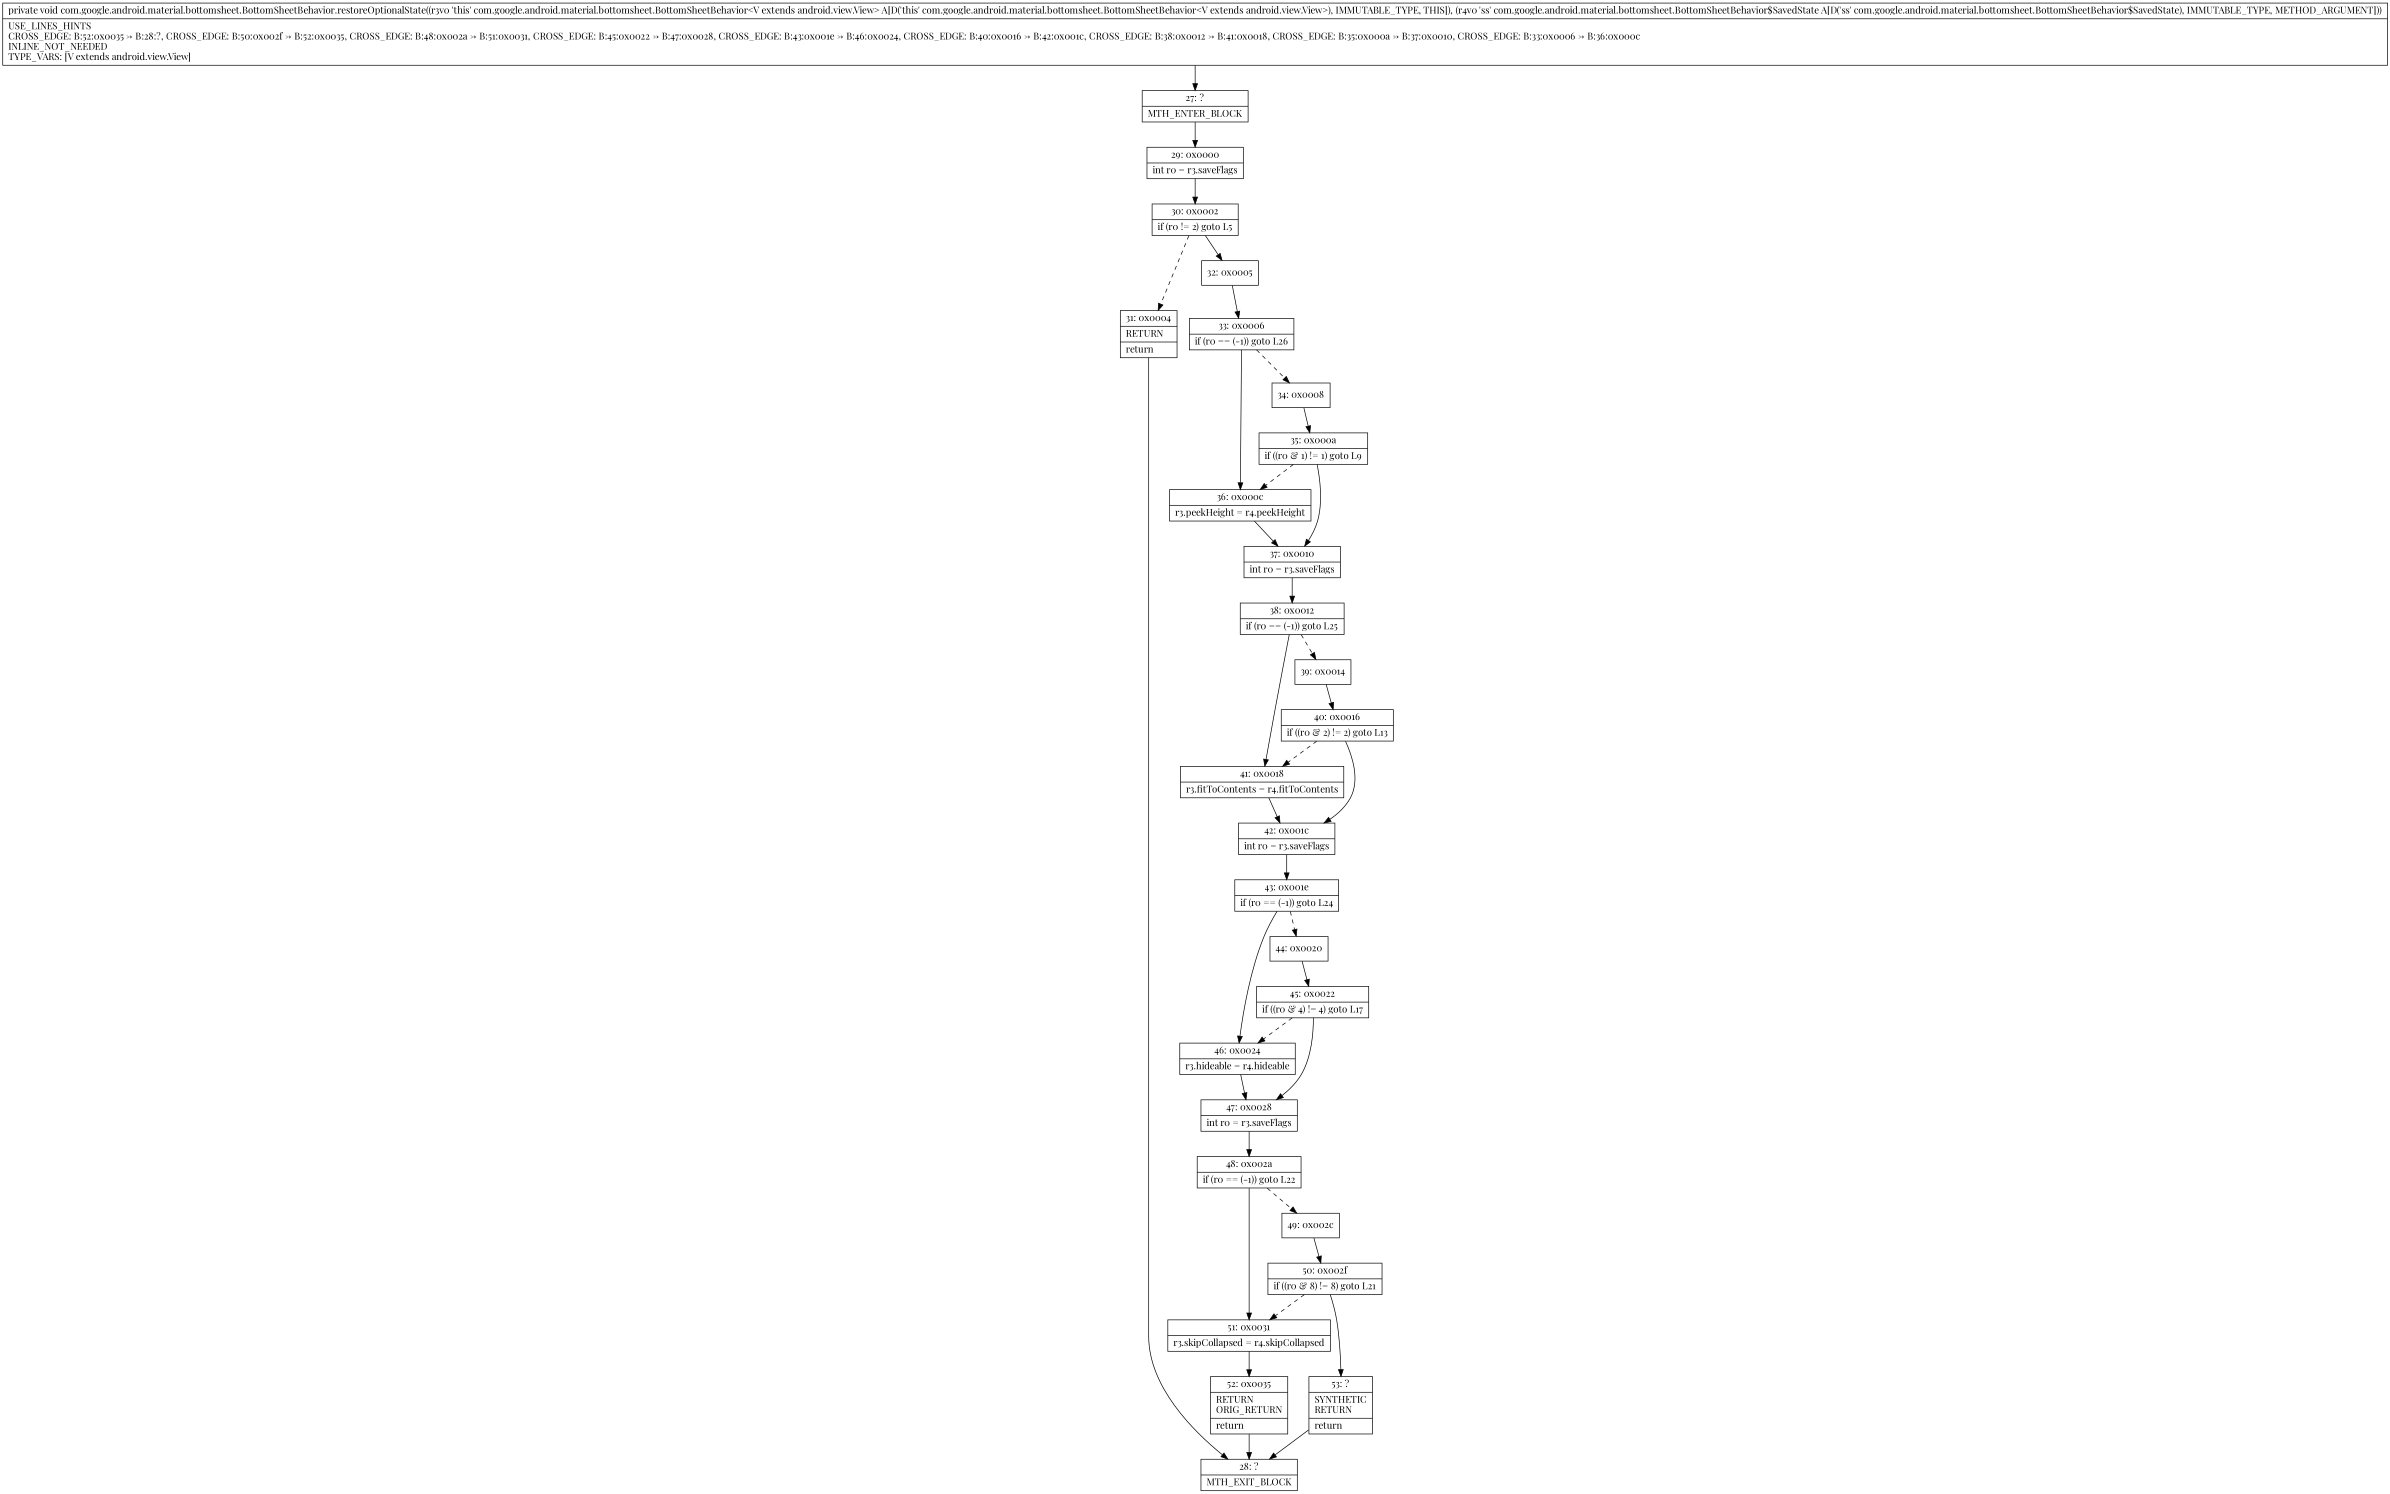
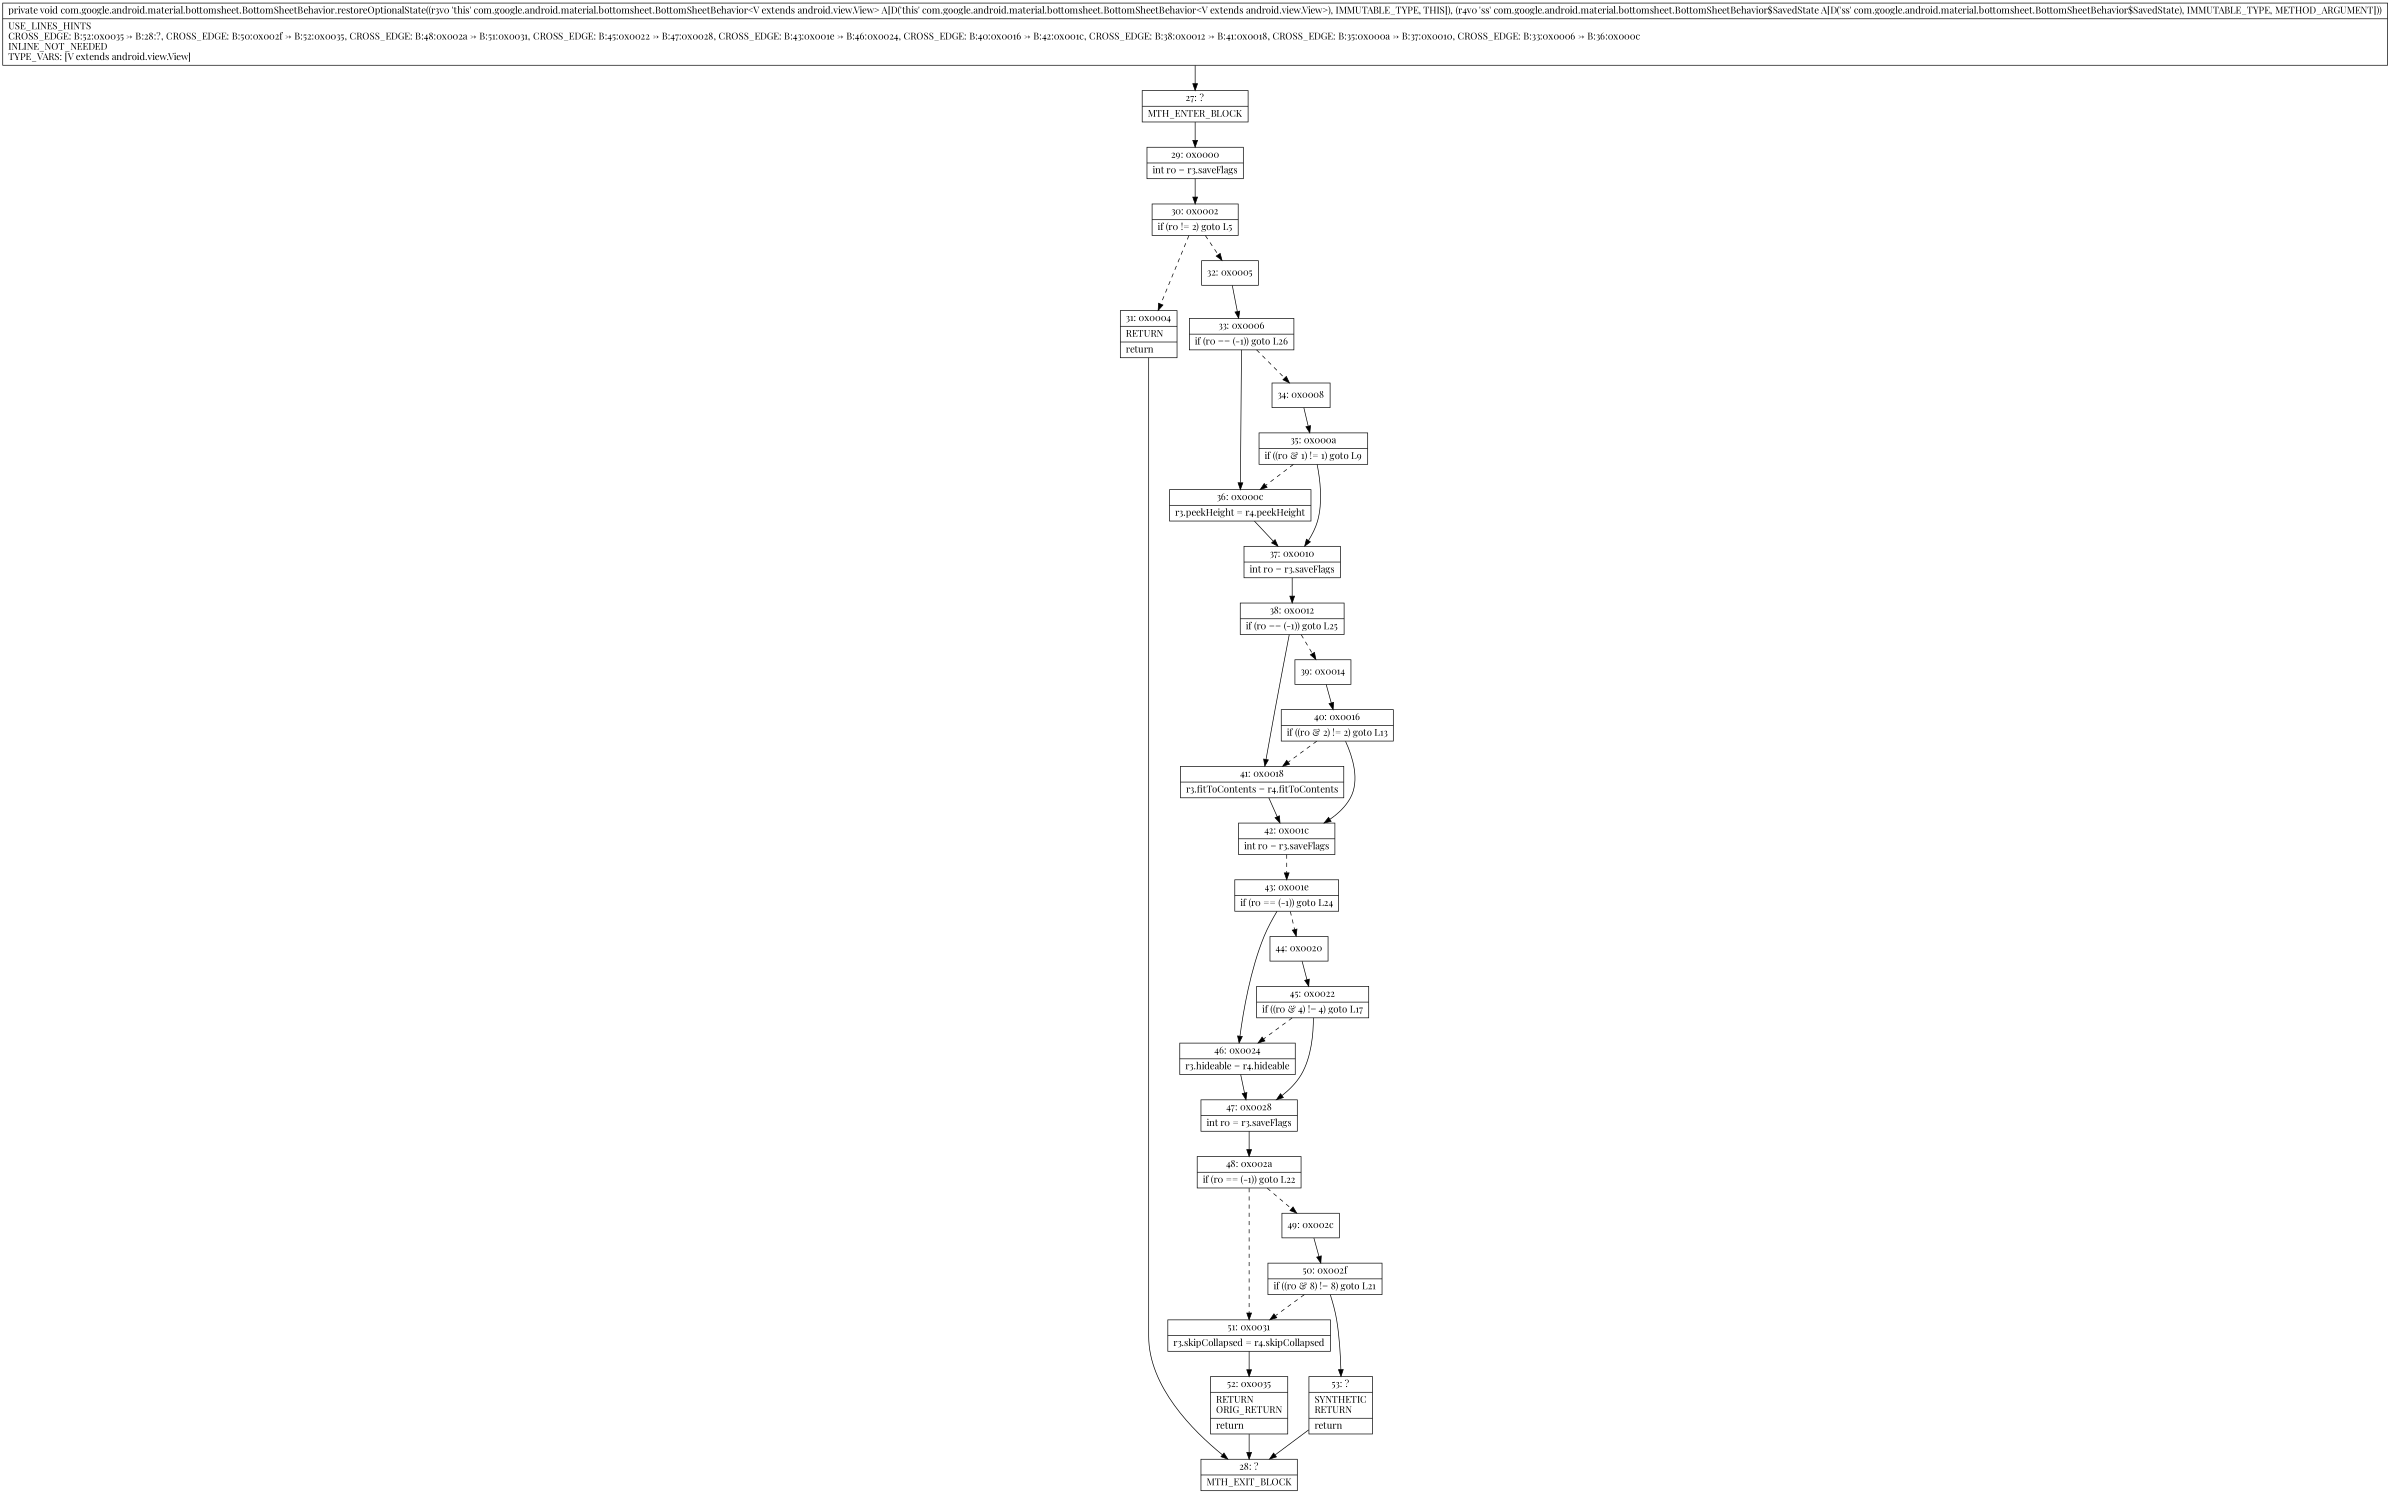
(1212, 245) -> (1212, 245)
(1287, 864) -> (1287, 864)
(1249, 1251) -> (1249, 1251)
